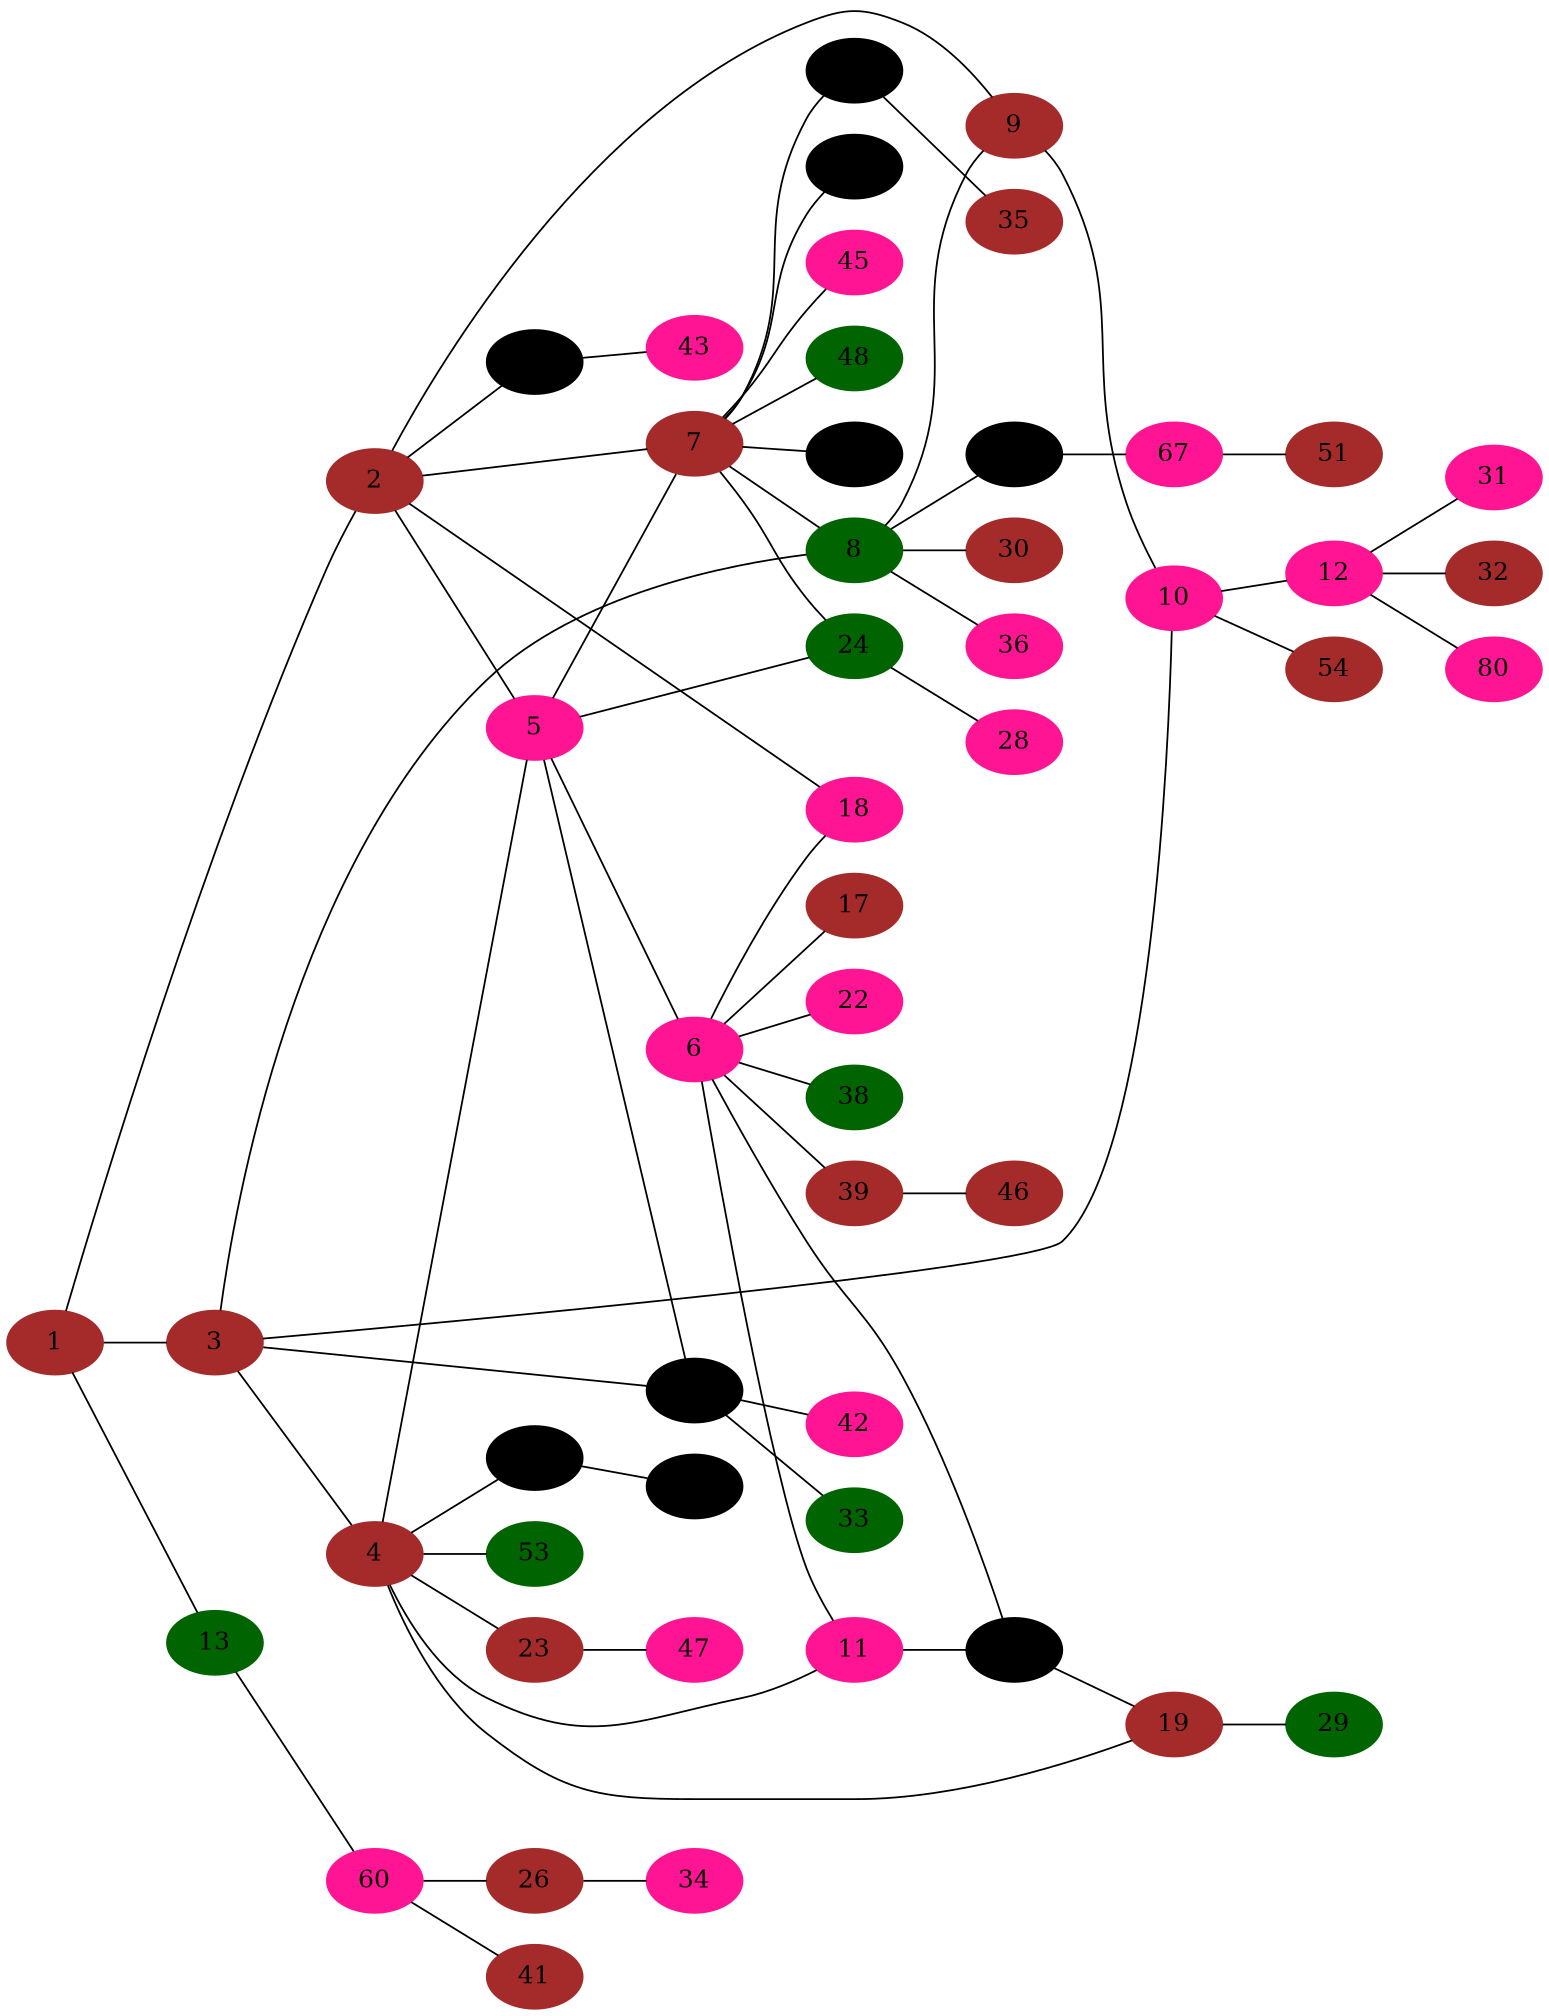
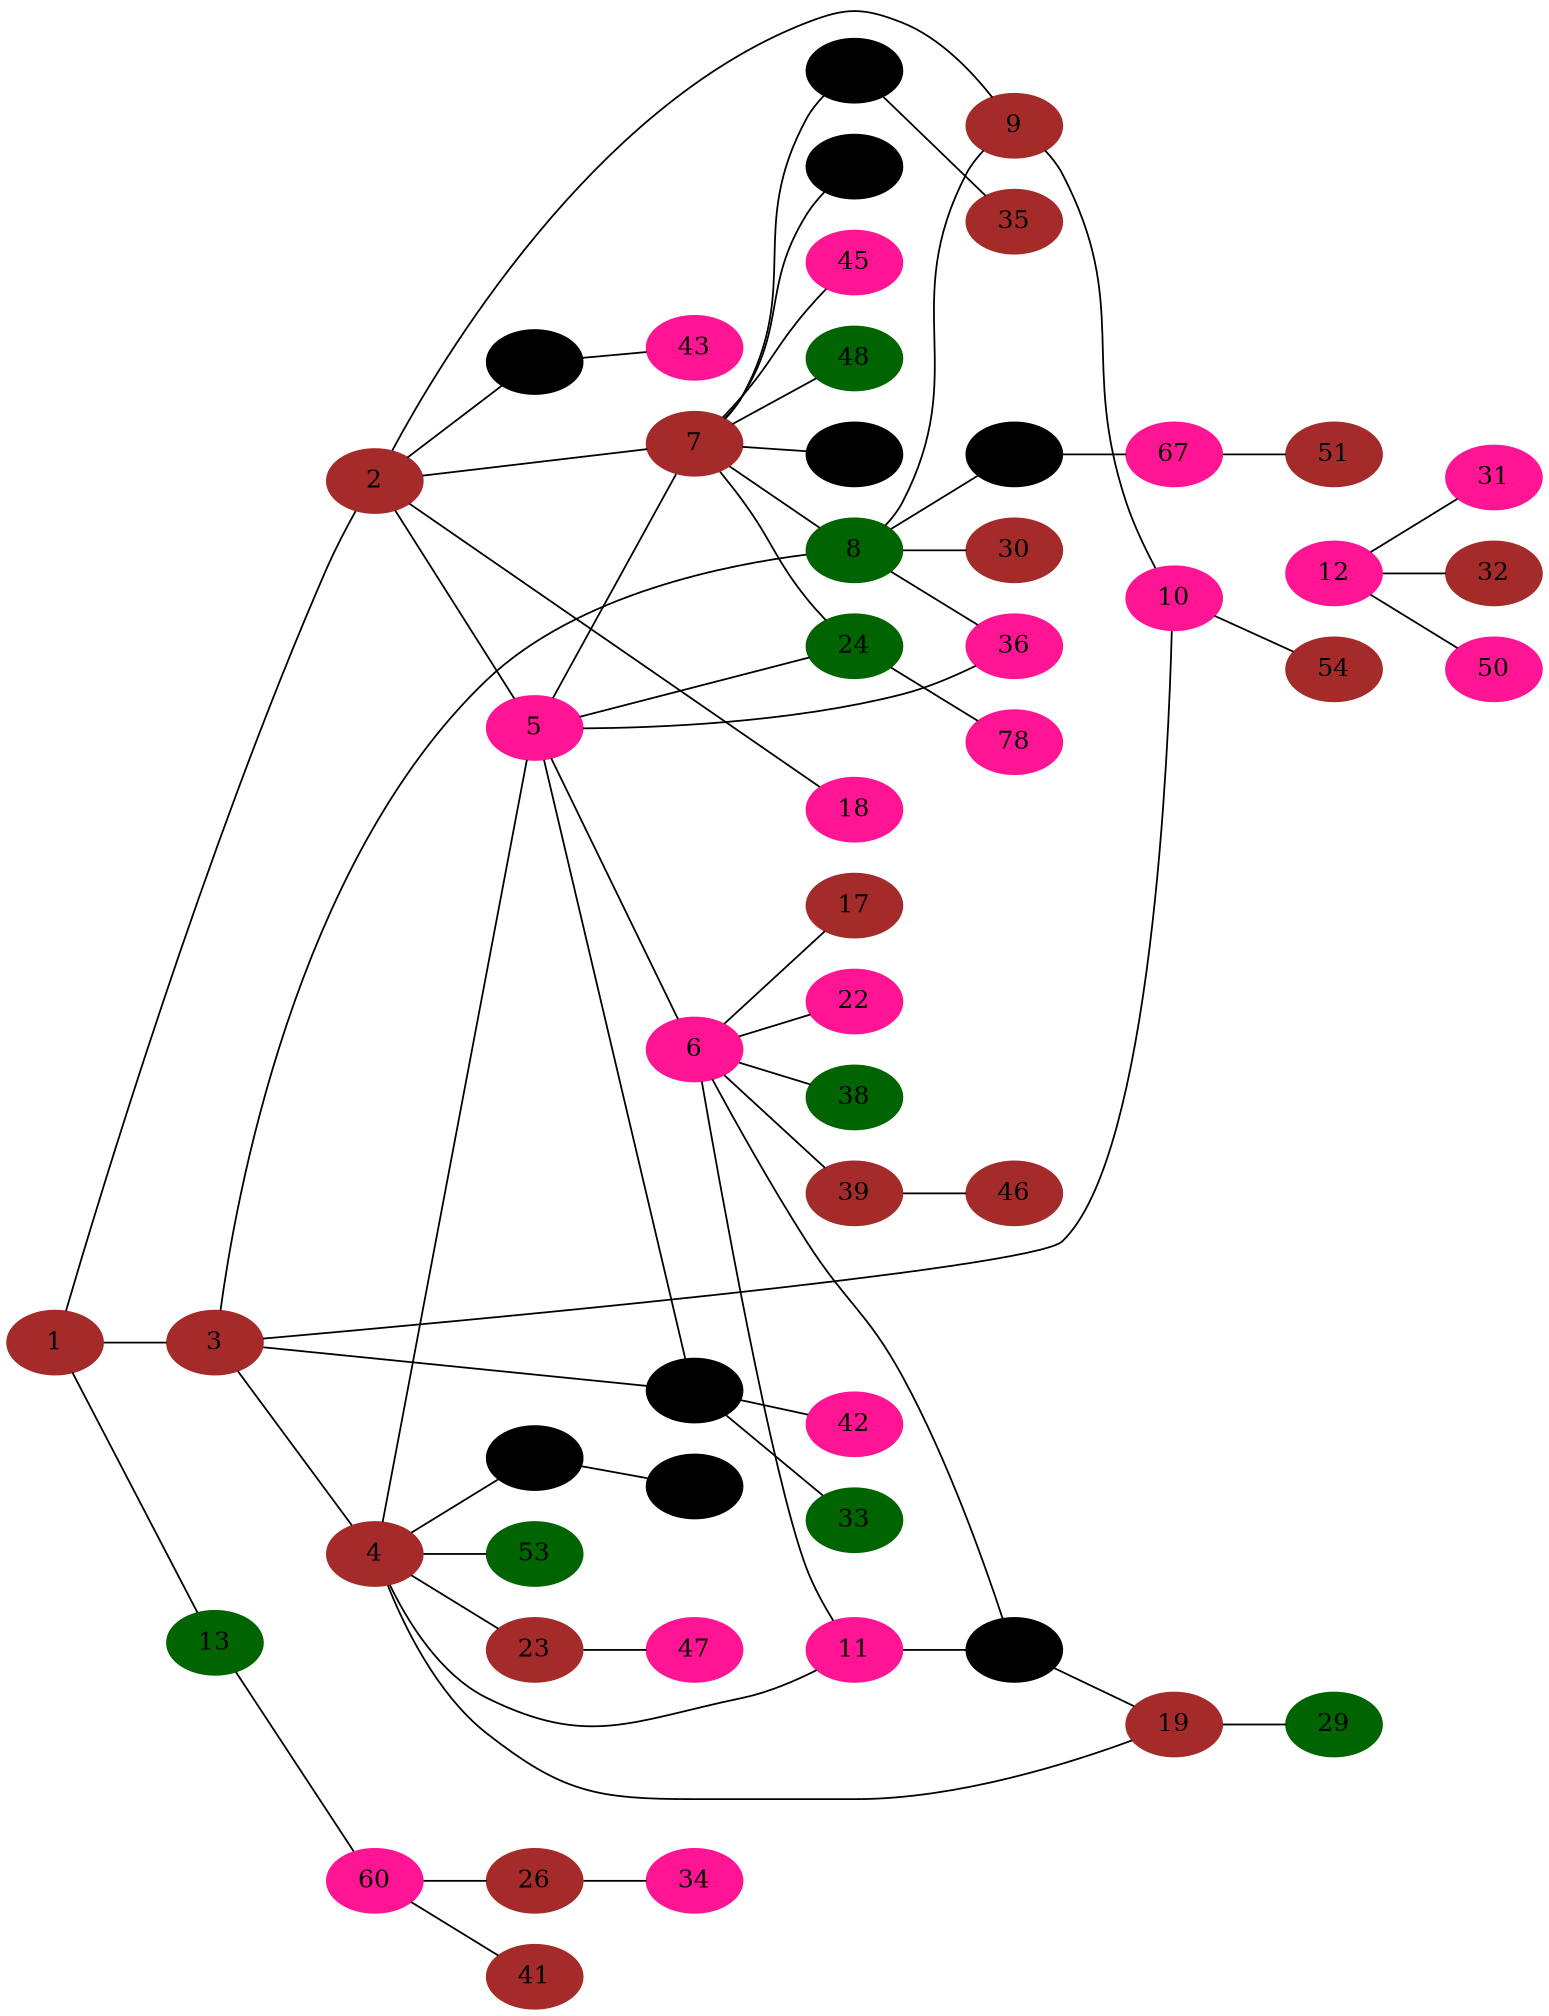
(1254, 586) -> none
(1494, 669) -> (1494, 669)
none -> (783, 716)
(1014, 742) -> (1014, 742)
(763, 924) -> none
